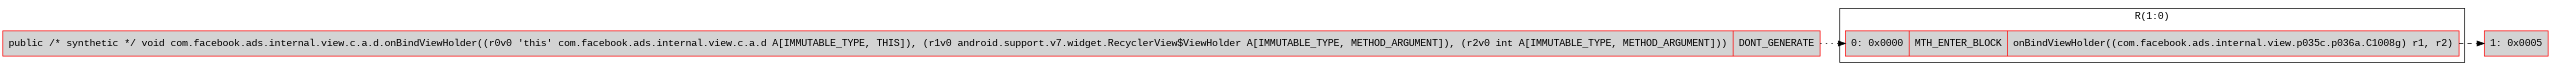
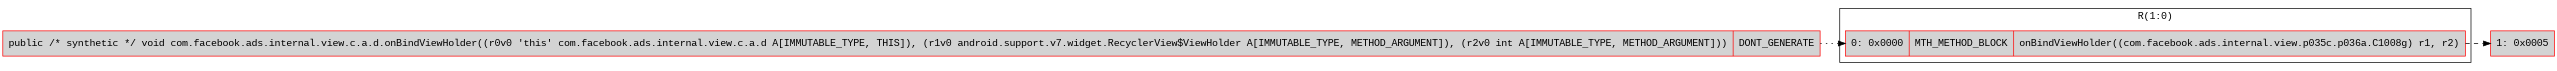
(1958, 43) -> (1961, 43)
